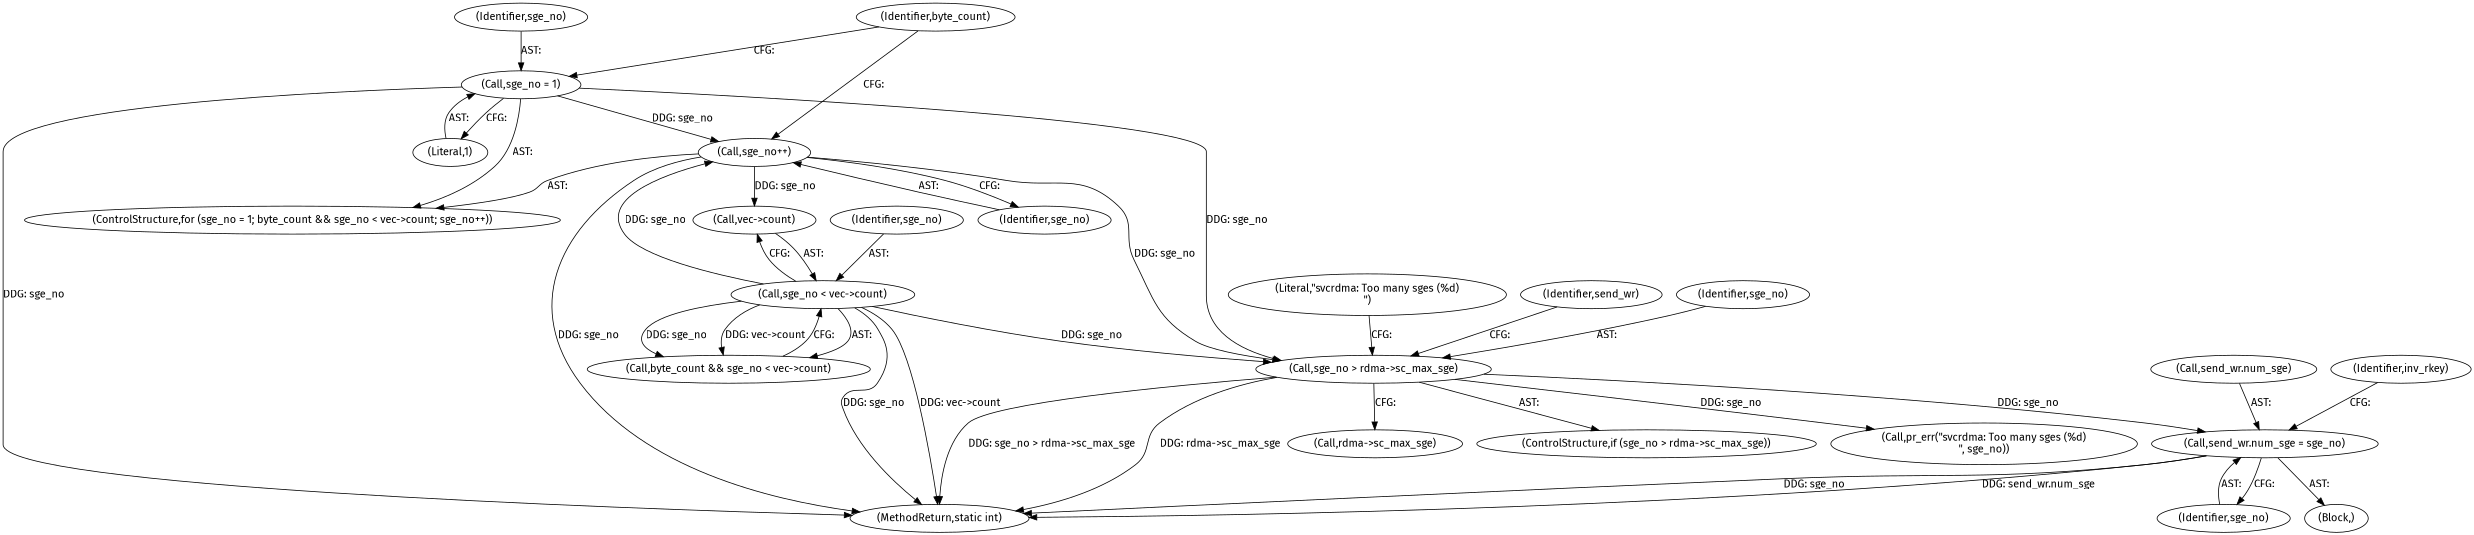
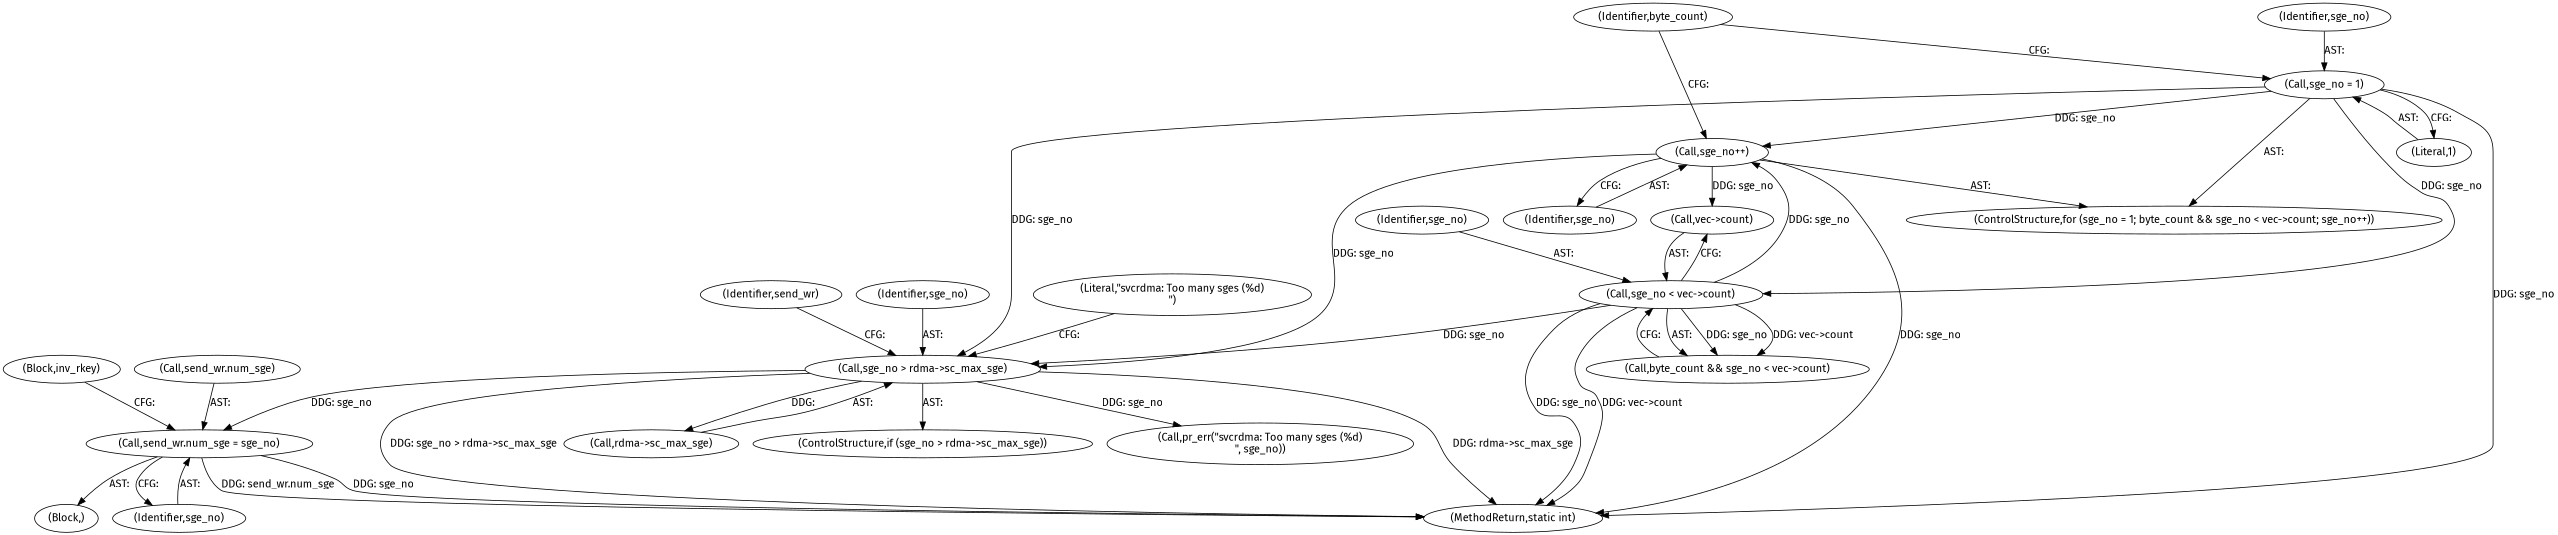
none -> (2208, 278)
(2401, 369) -> (62, 369)
(1387, 403) -> (805, 403)
none -> (795, 415)
